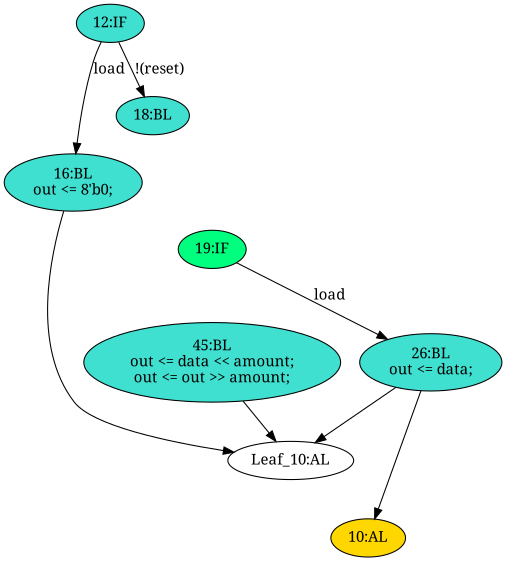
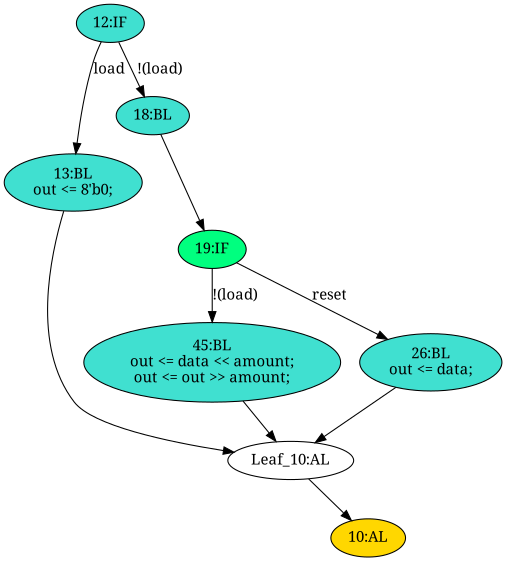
(160, 70) -> (160, 70)
none -> (180, 177)
(73, 183) -> (73, 183)
none -> (212, 290)
(330, 296) -> (330, 296)
(400, 450) -> (326, 496)
